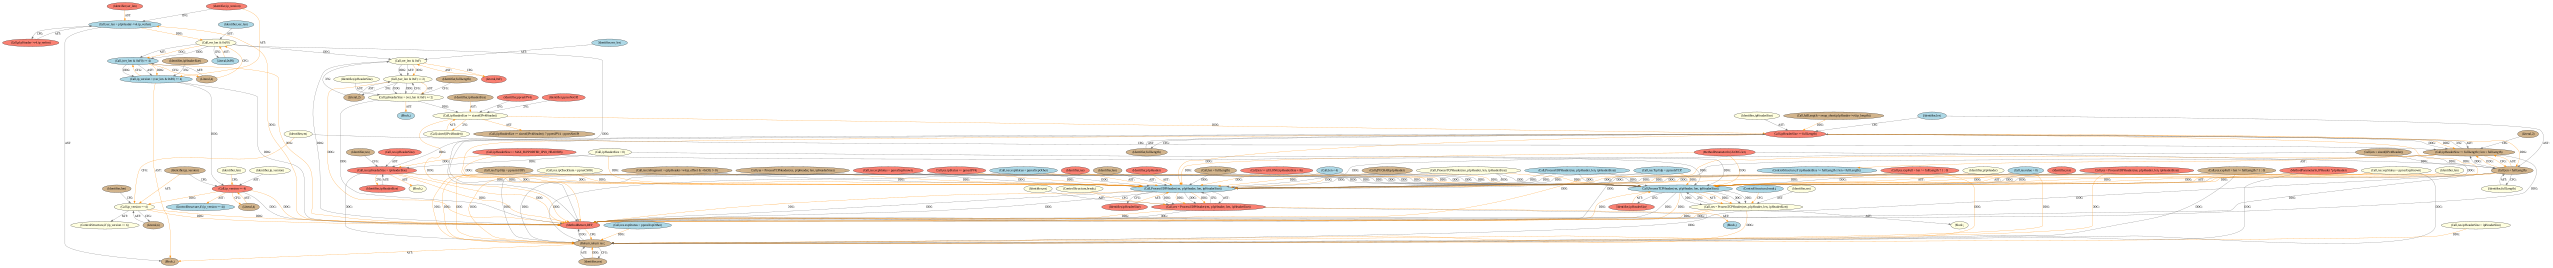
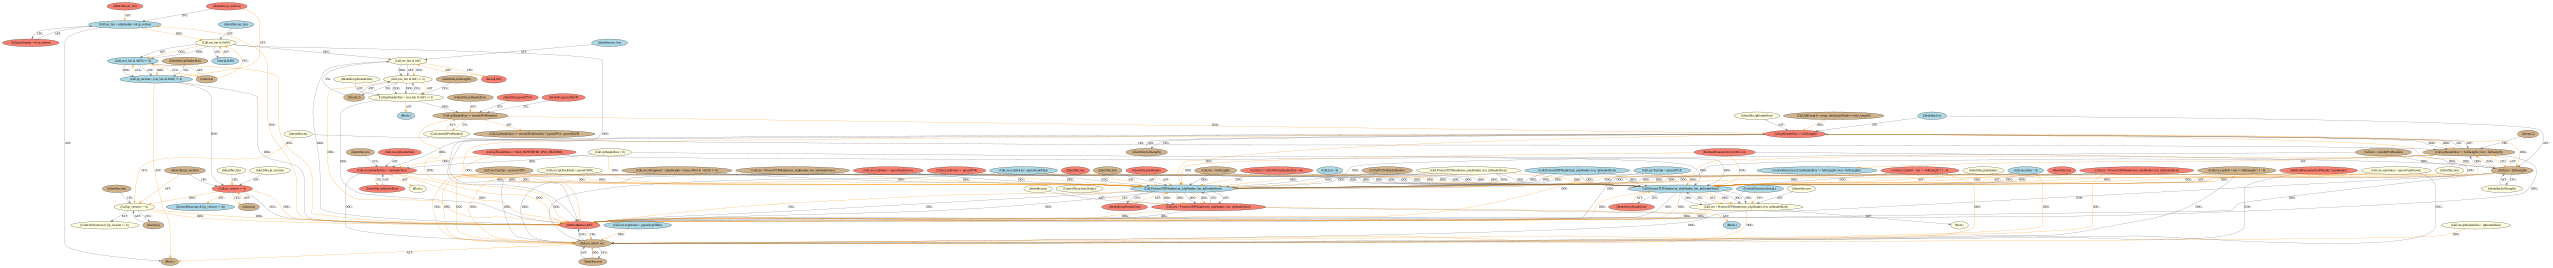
(470, 116) -> (470, 116)
